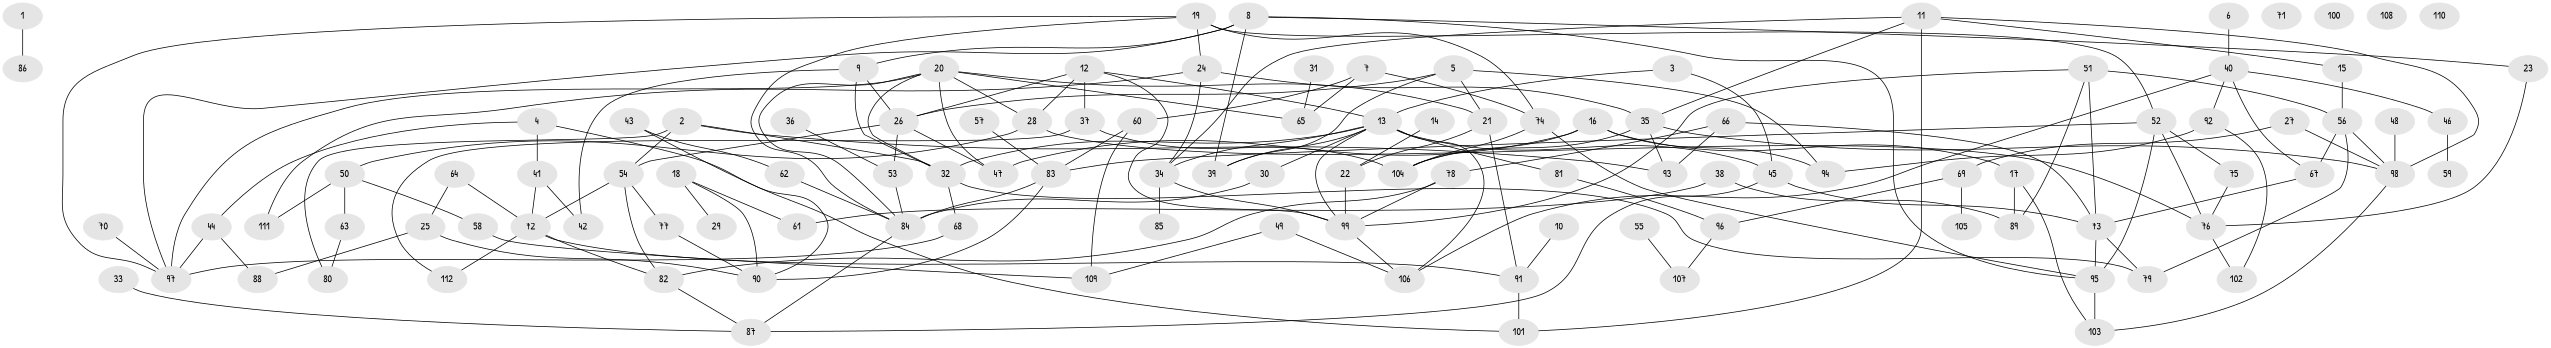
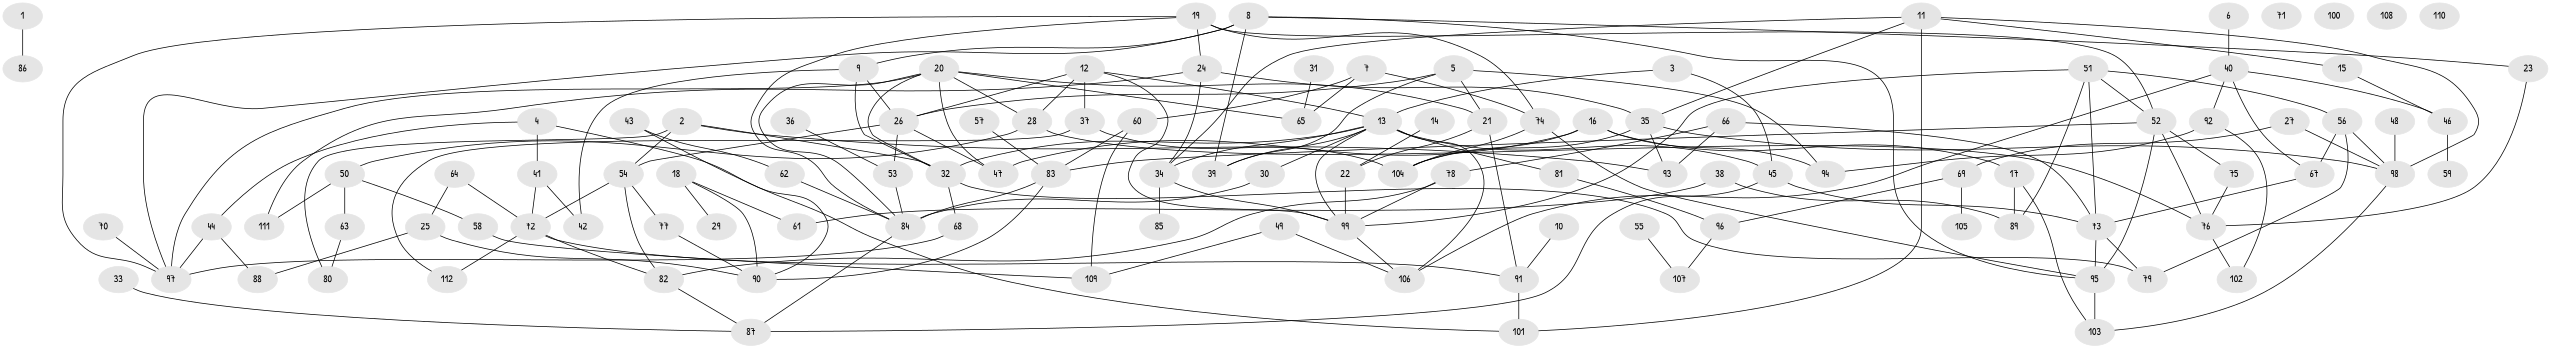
none -> (2122, 95)
(2342, 95) -> (2395, 95)
